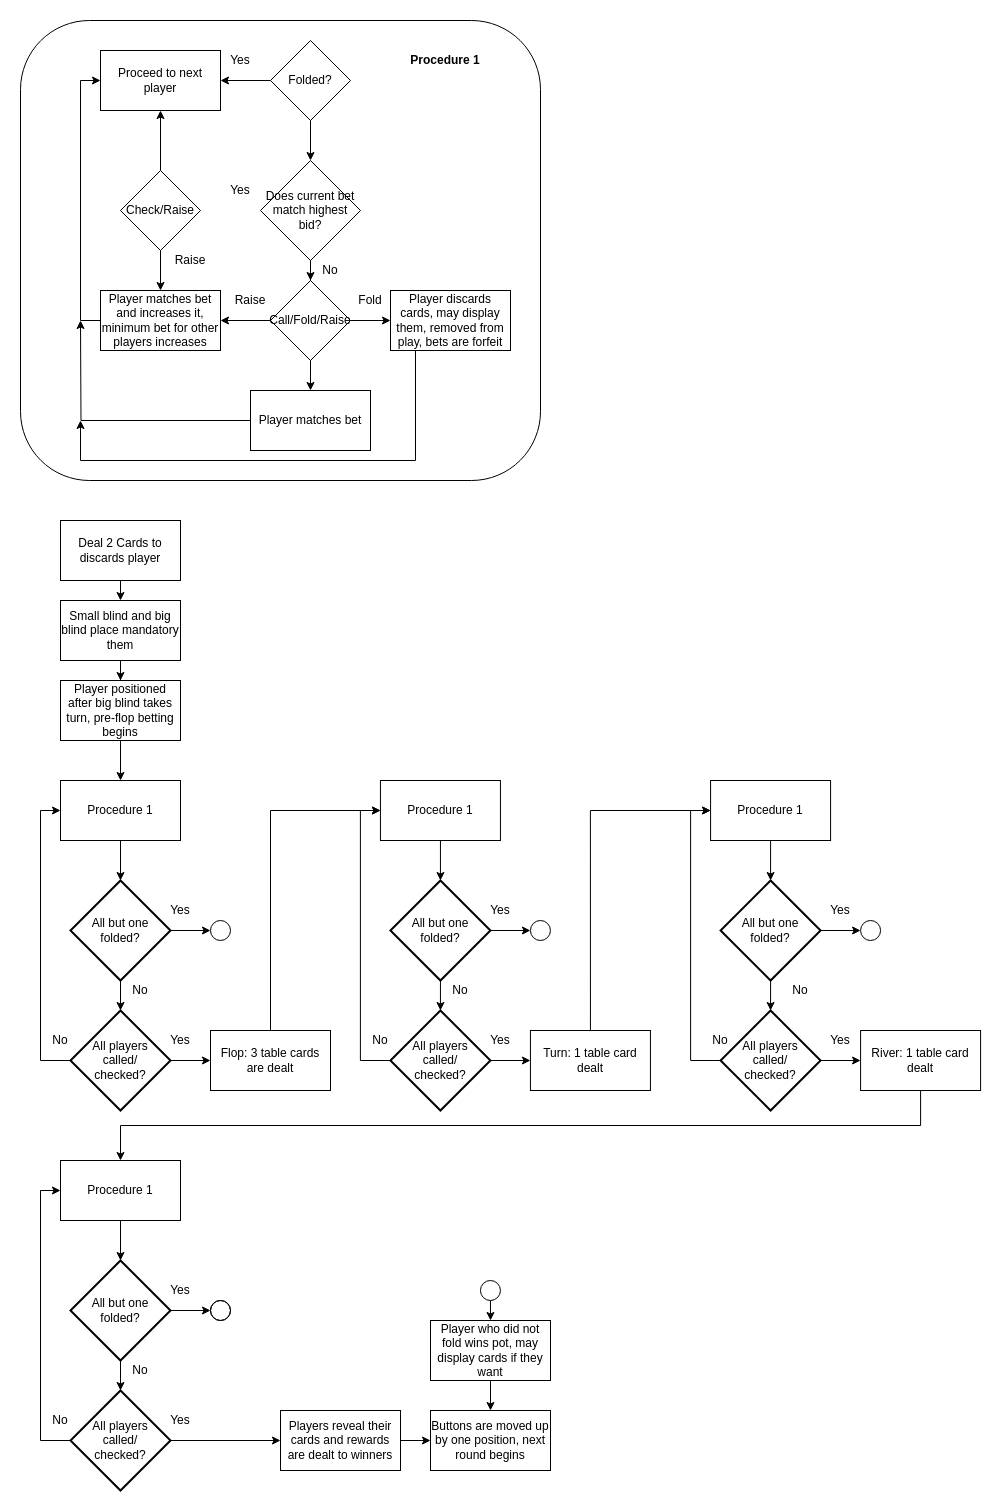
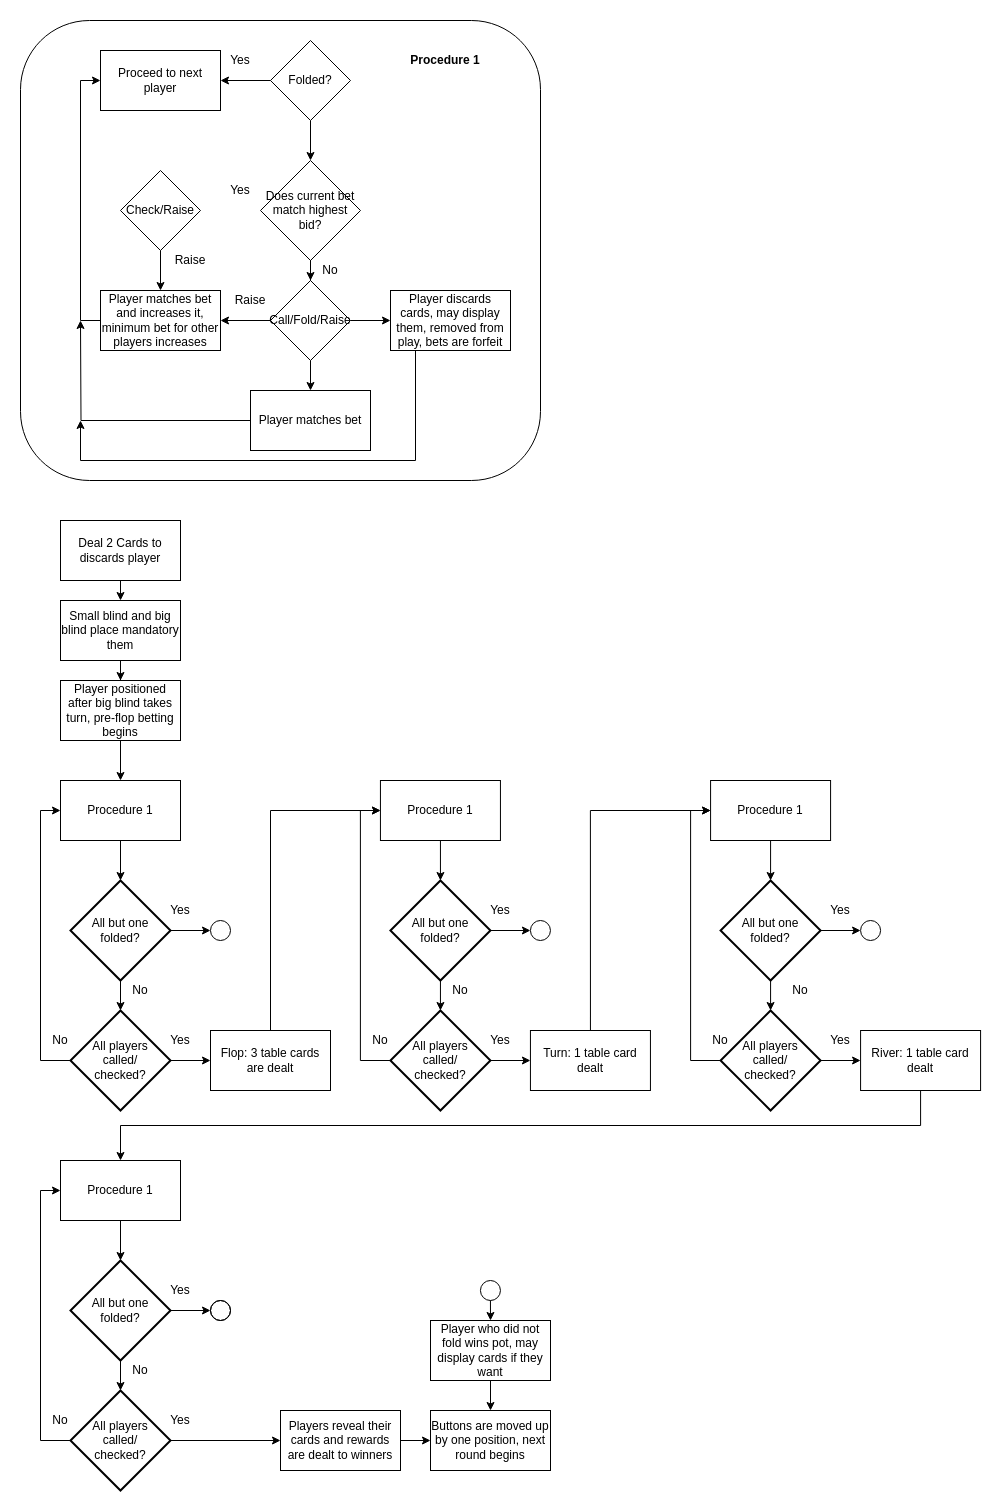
(161, 144) -> none
(371, 301) -> none
